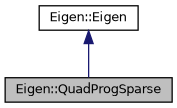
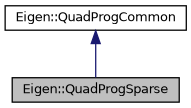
(89, 18) -> (96, 18)
